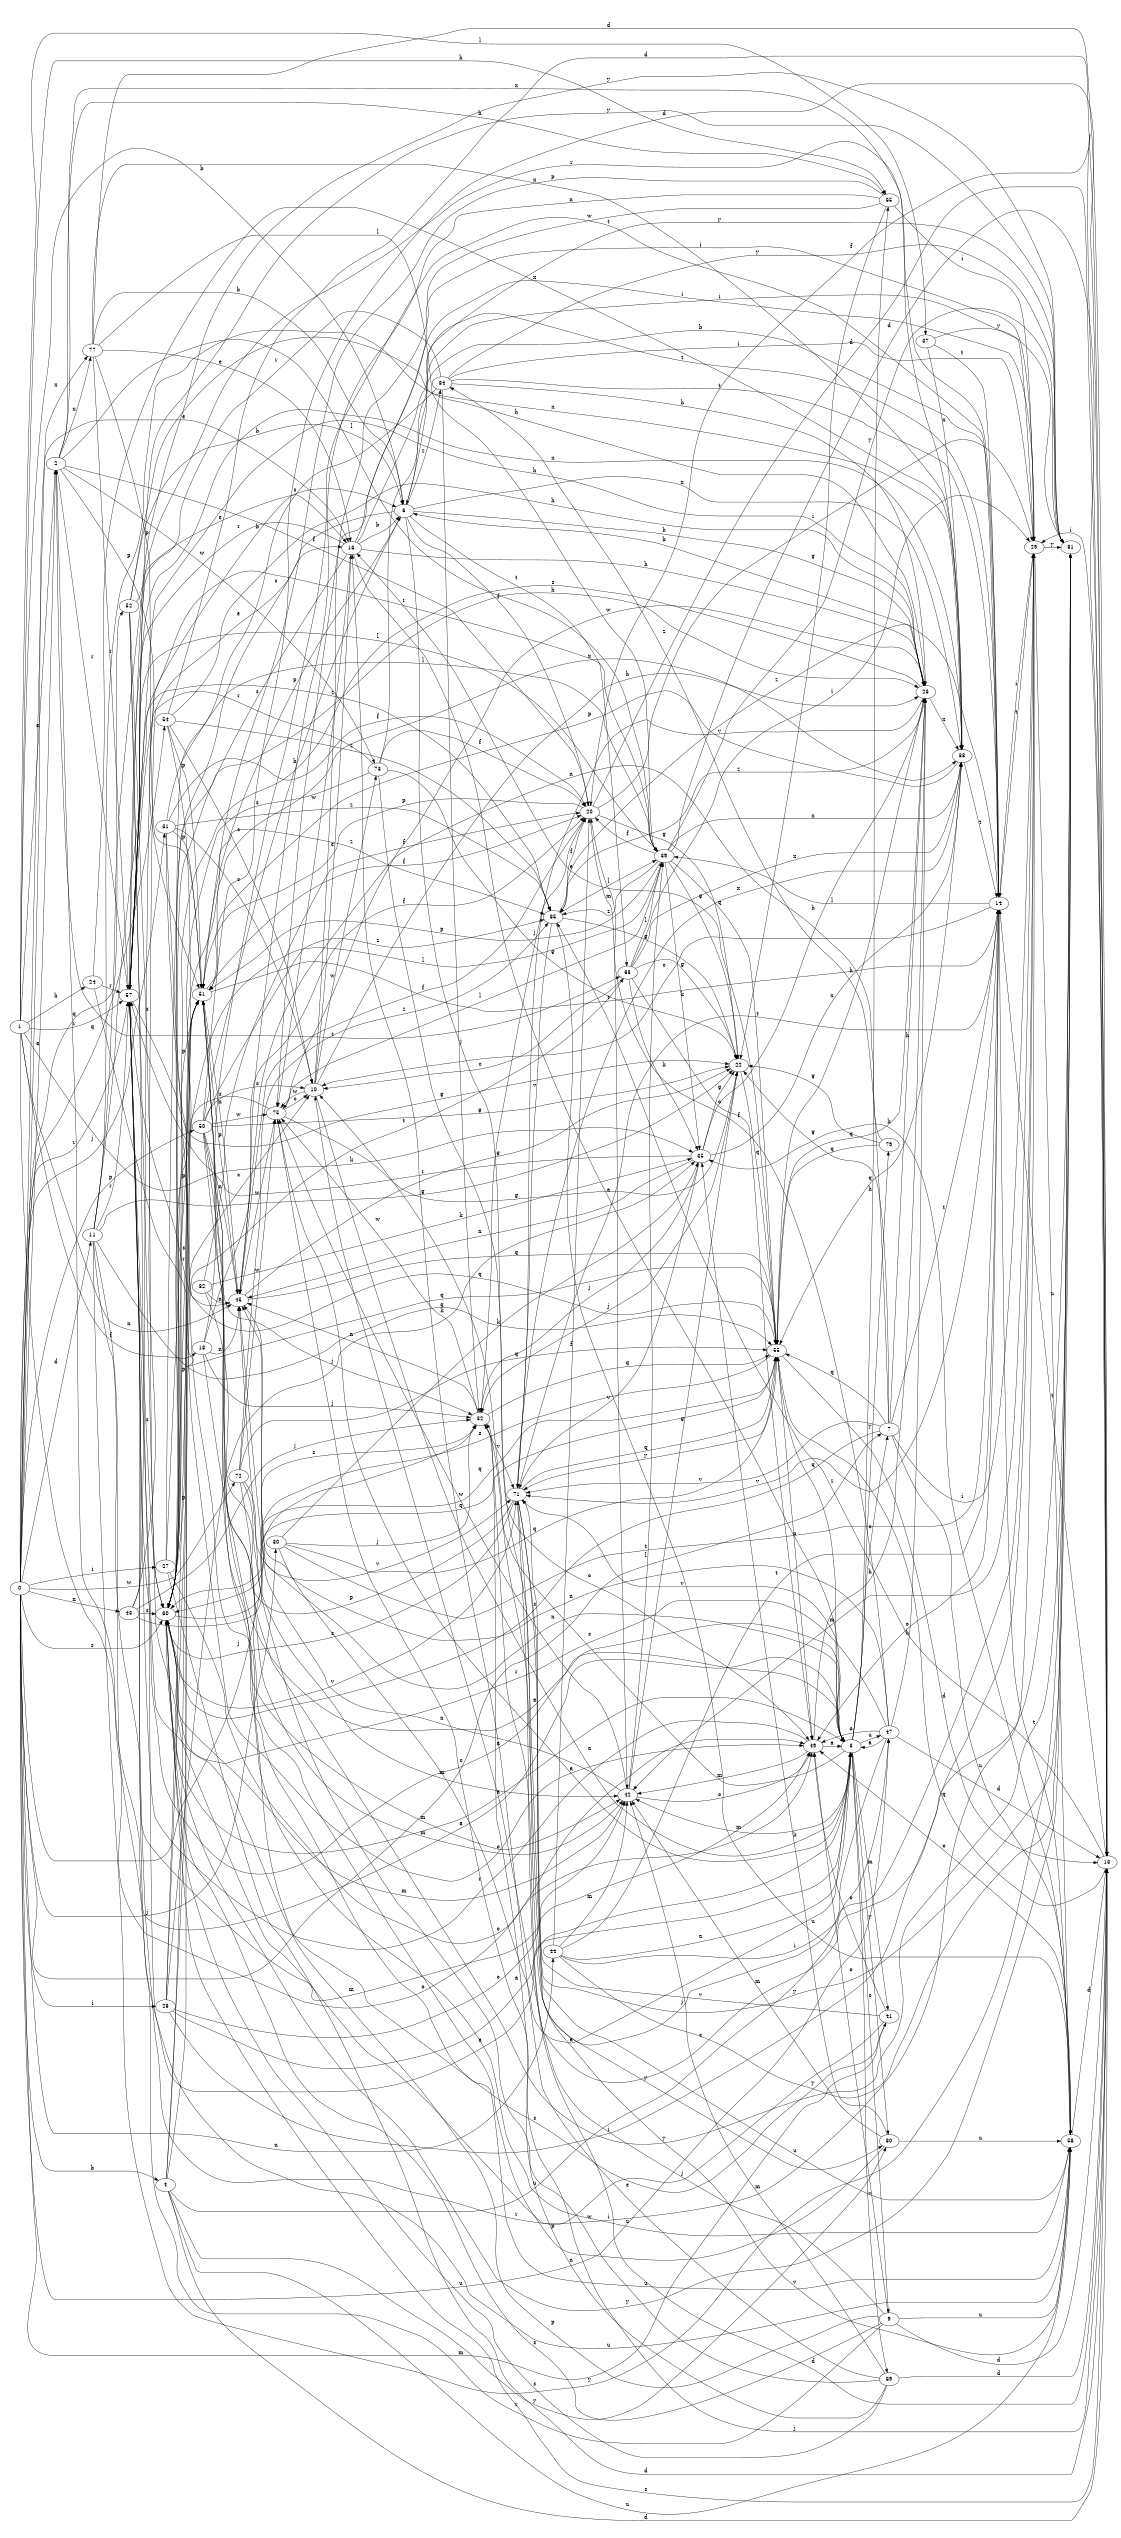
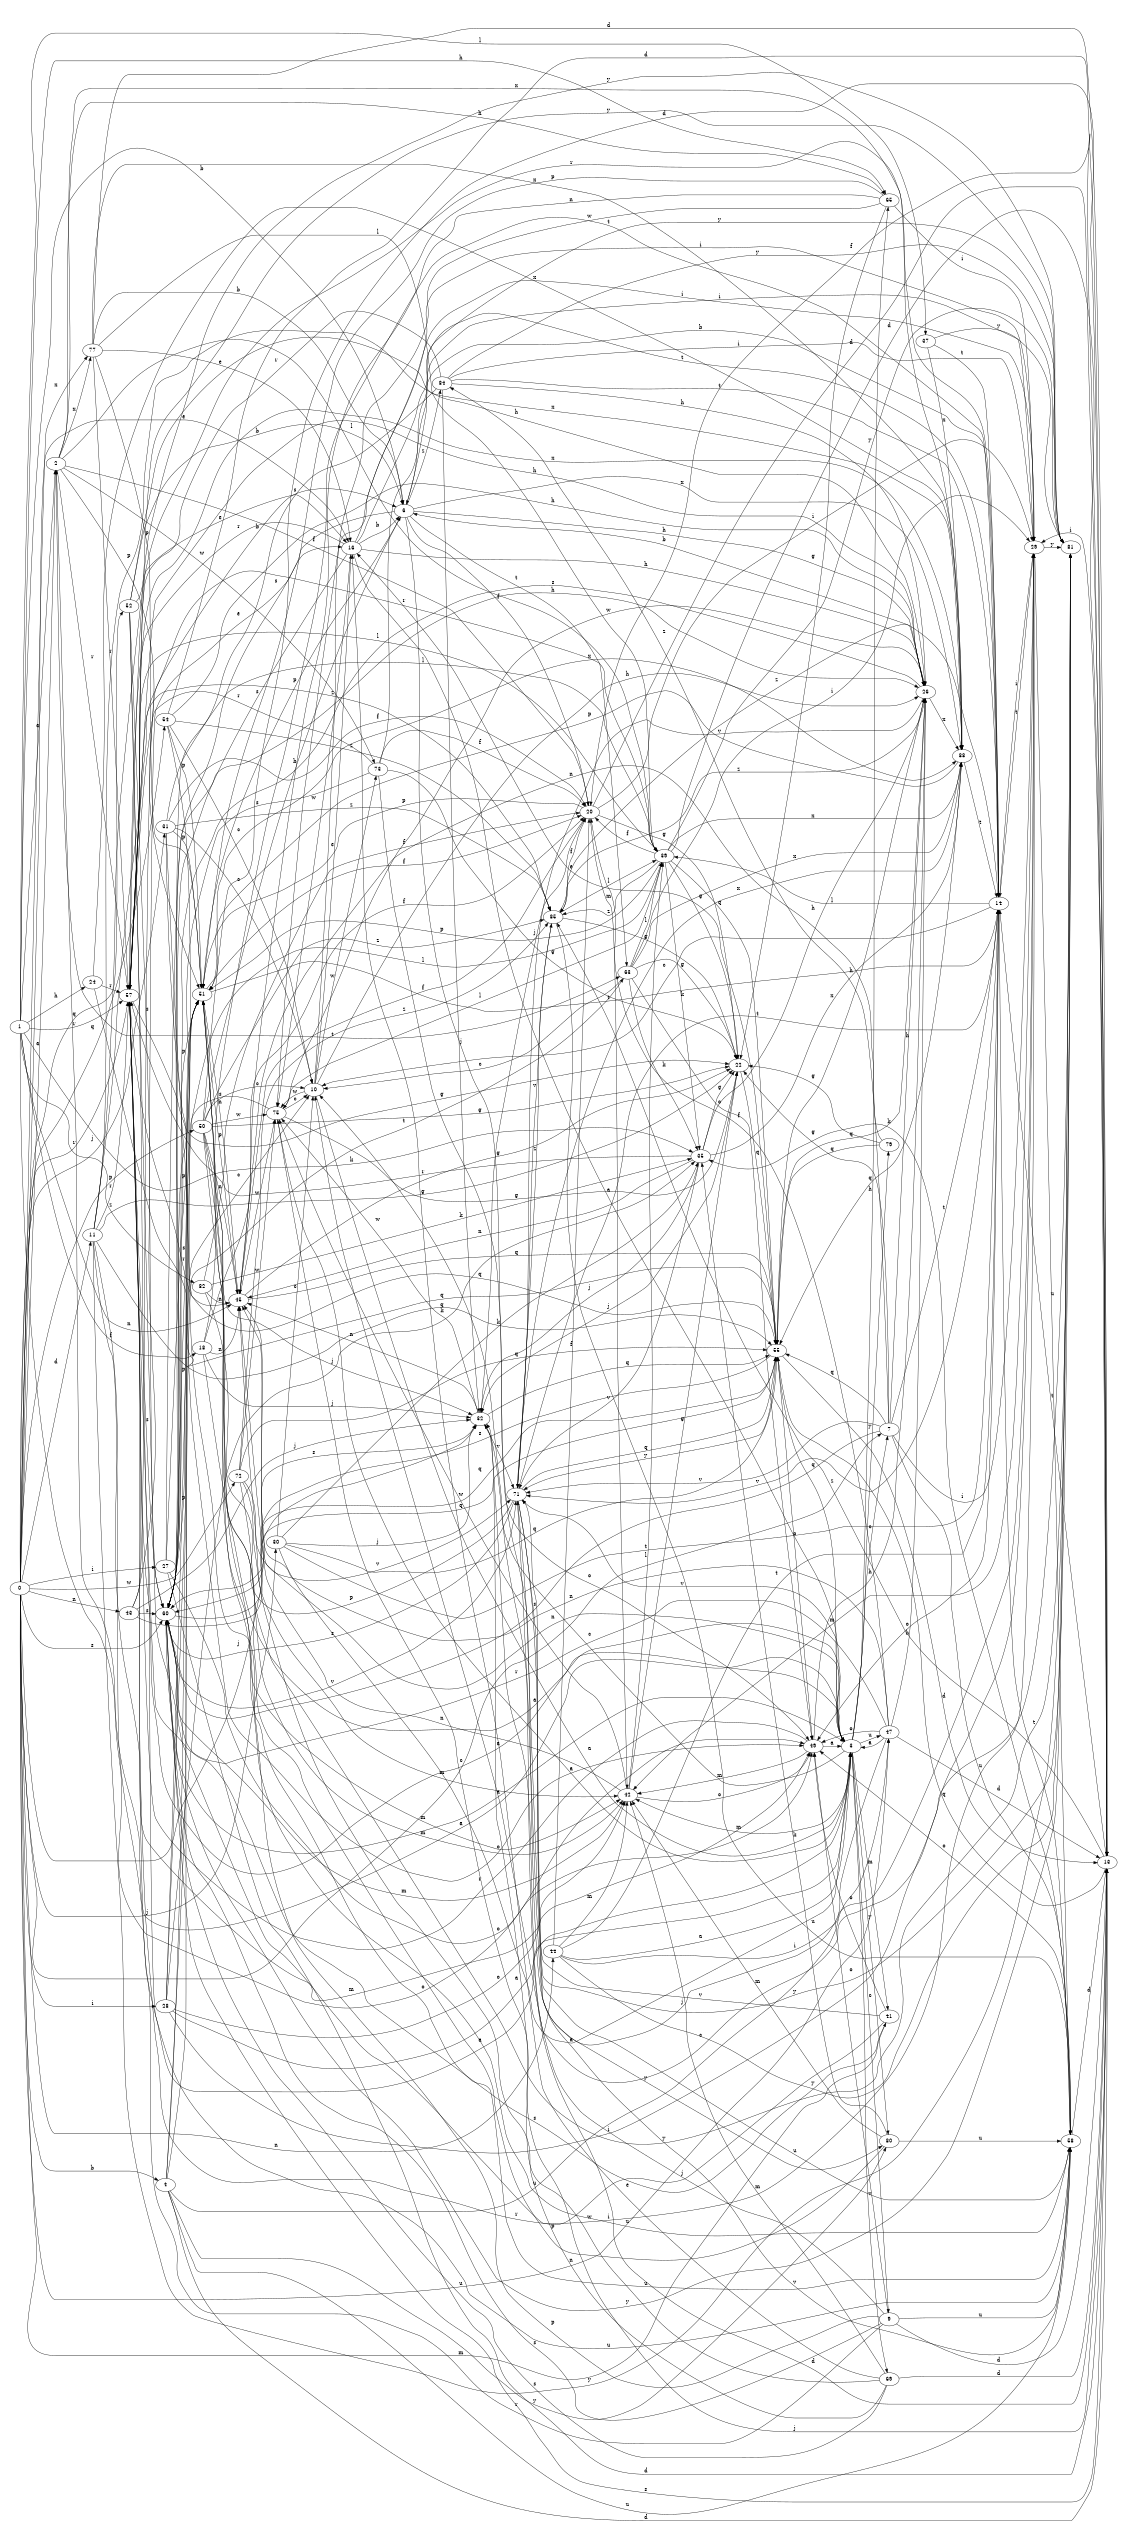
(213, 922) -> (534, 1207)
none -> (97, 1160)
none -> (294, 1329)
